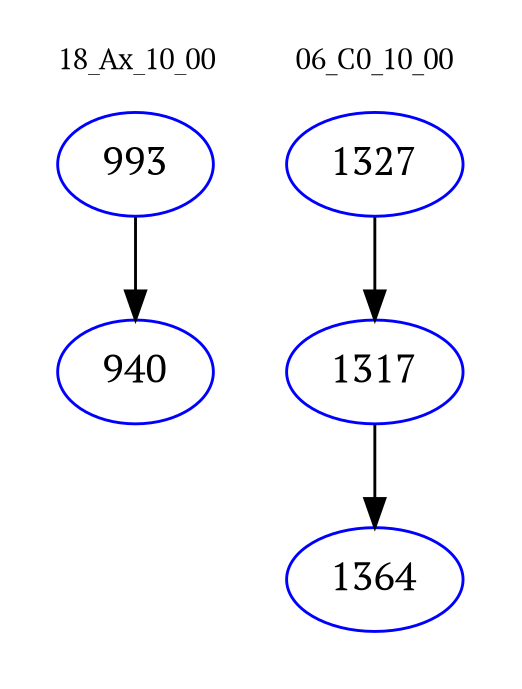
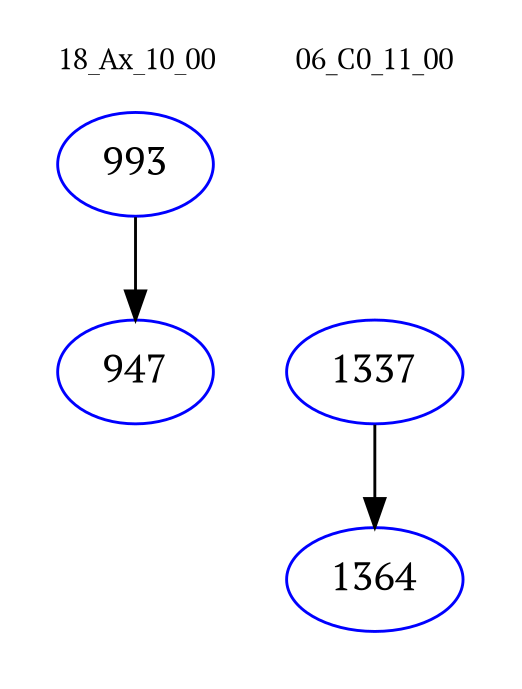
(375, 62) -> (375, 62)
(375, 164) -> none
(136, 372) -> (136, 372)
(375, 372) -> (375, 372)
